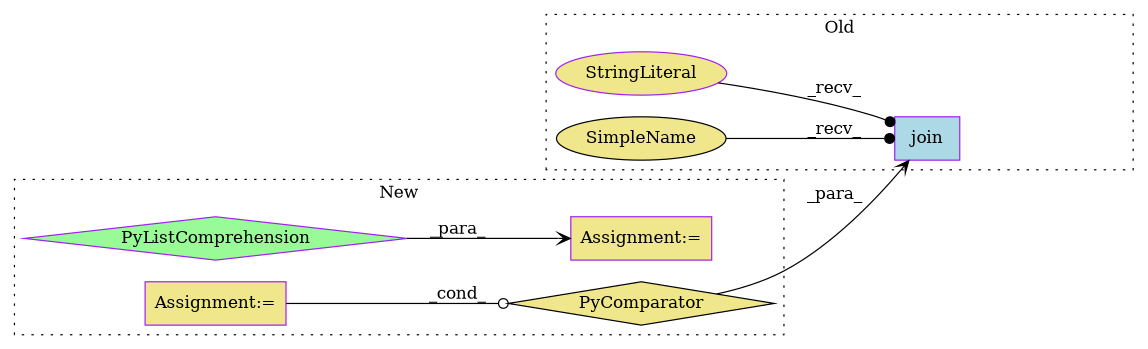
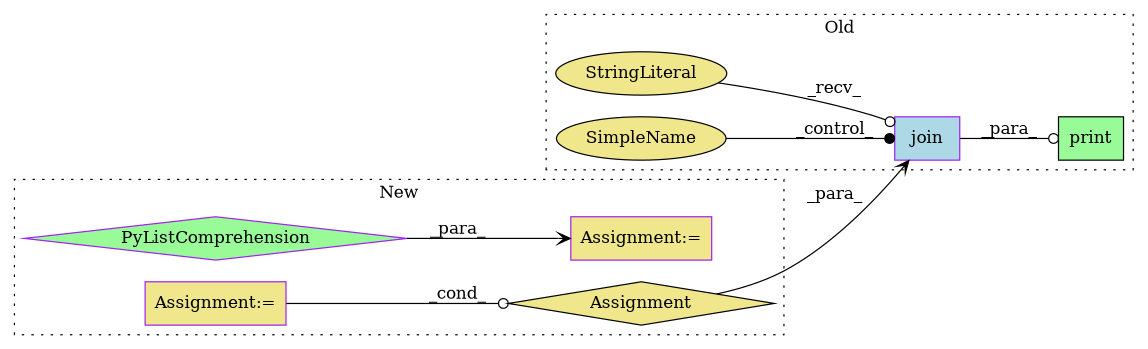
(641, 73) -> (641, 73)
(803, 98) -> (803, 98)
(835, 129) -> (835, 129)
none -> (1091, 138)
(641, 303) -> (641, 303)
